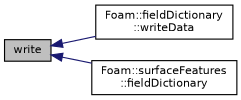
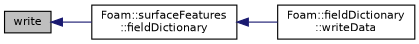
(79, 40) -> (263, 22)
